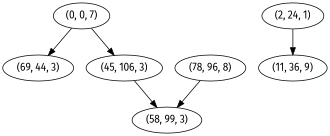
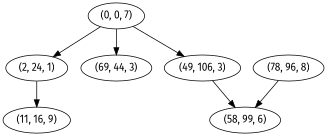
none -> (80, 40)
(124, 68) -> (202, 68)
(293, 68) -> (37, 120)
(167, 120) -> (245, 120)
